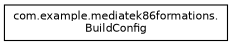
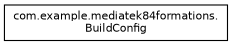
(116, 23) -> (116, 23)
